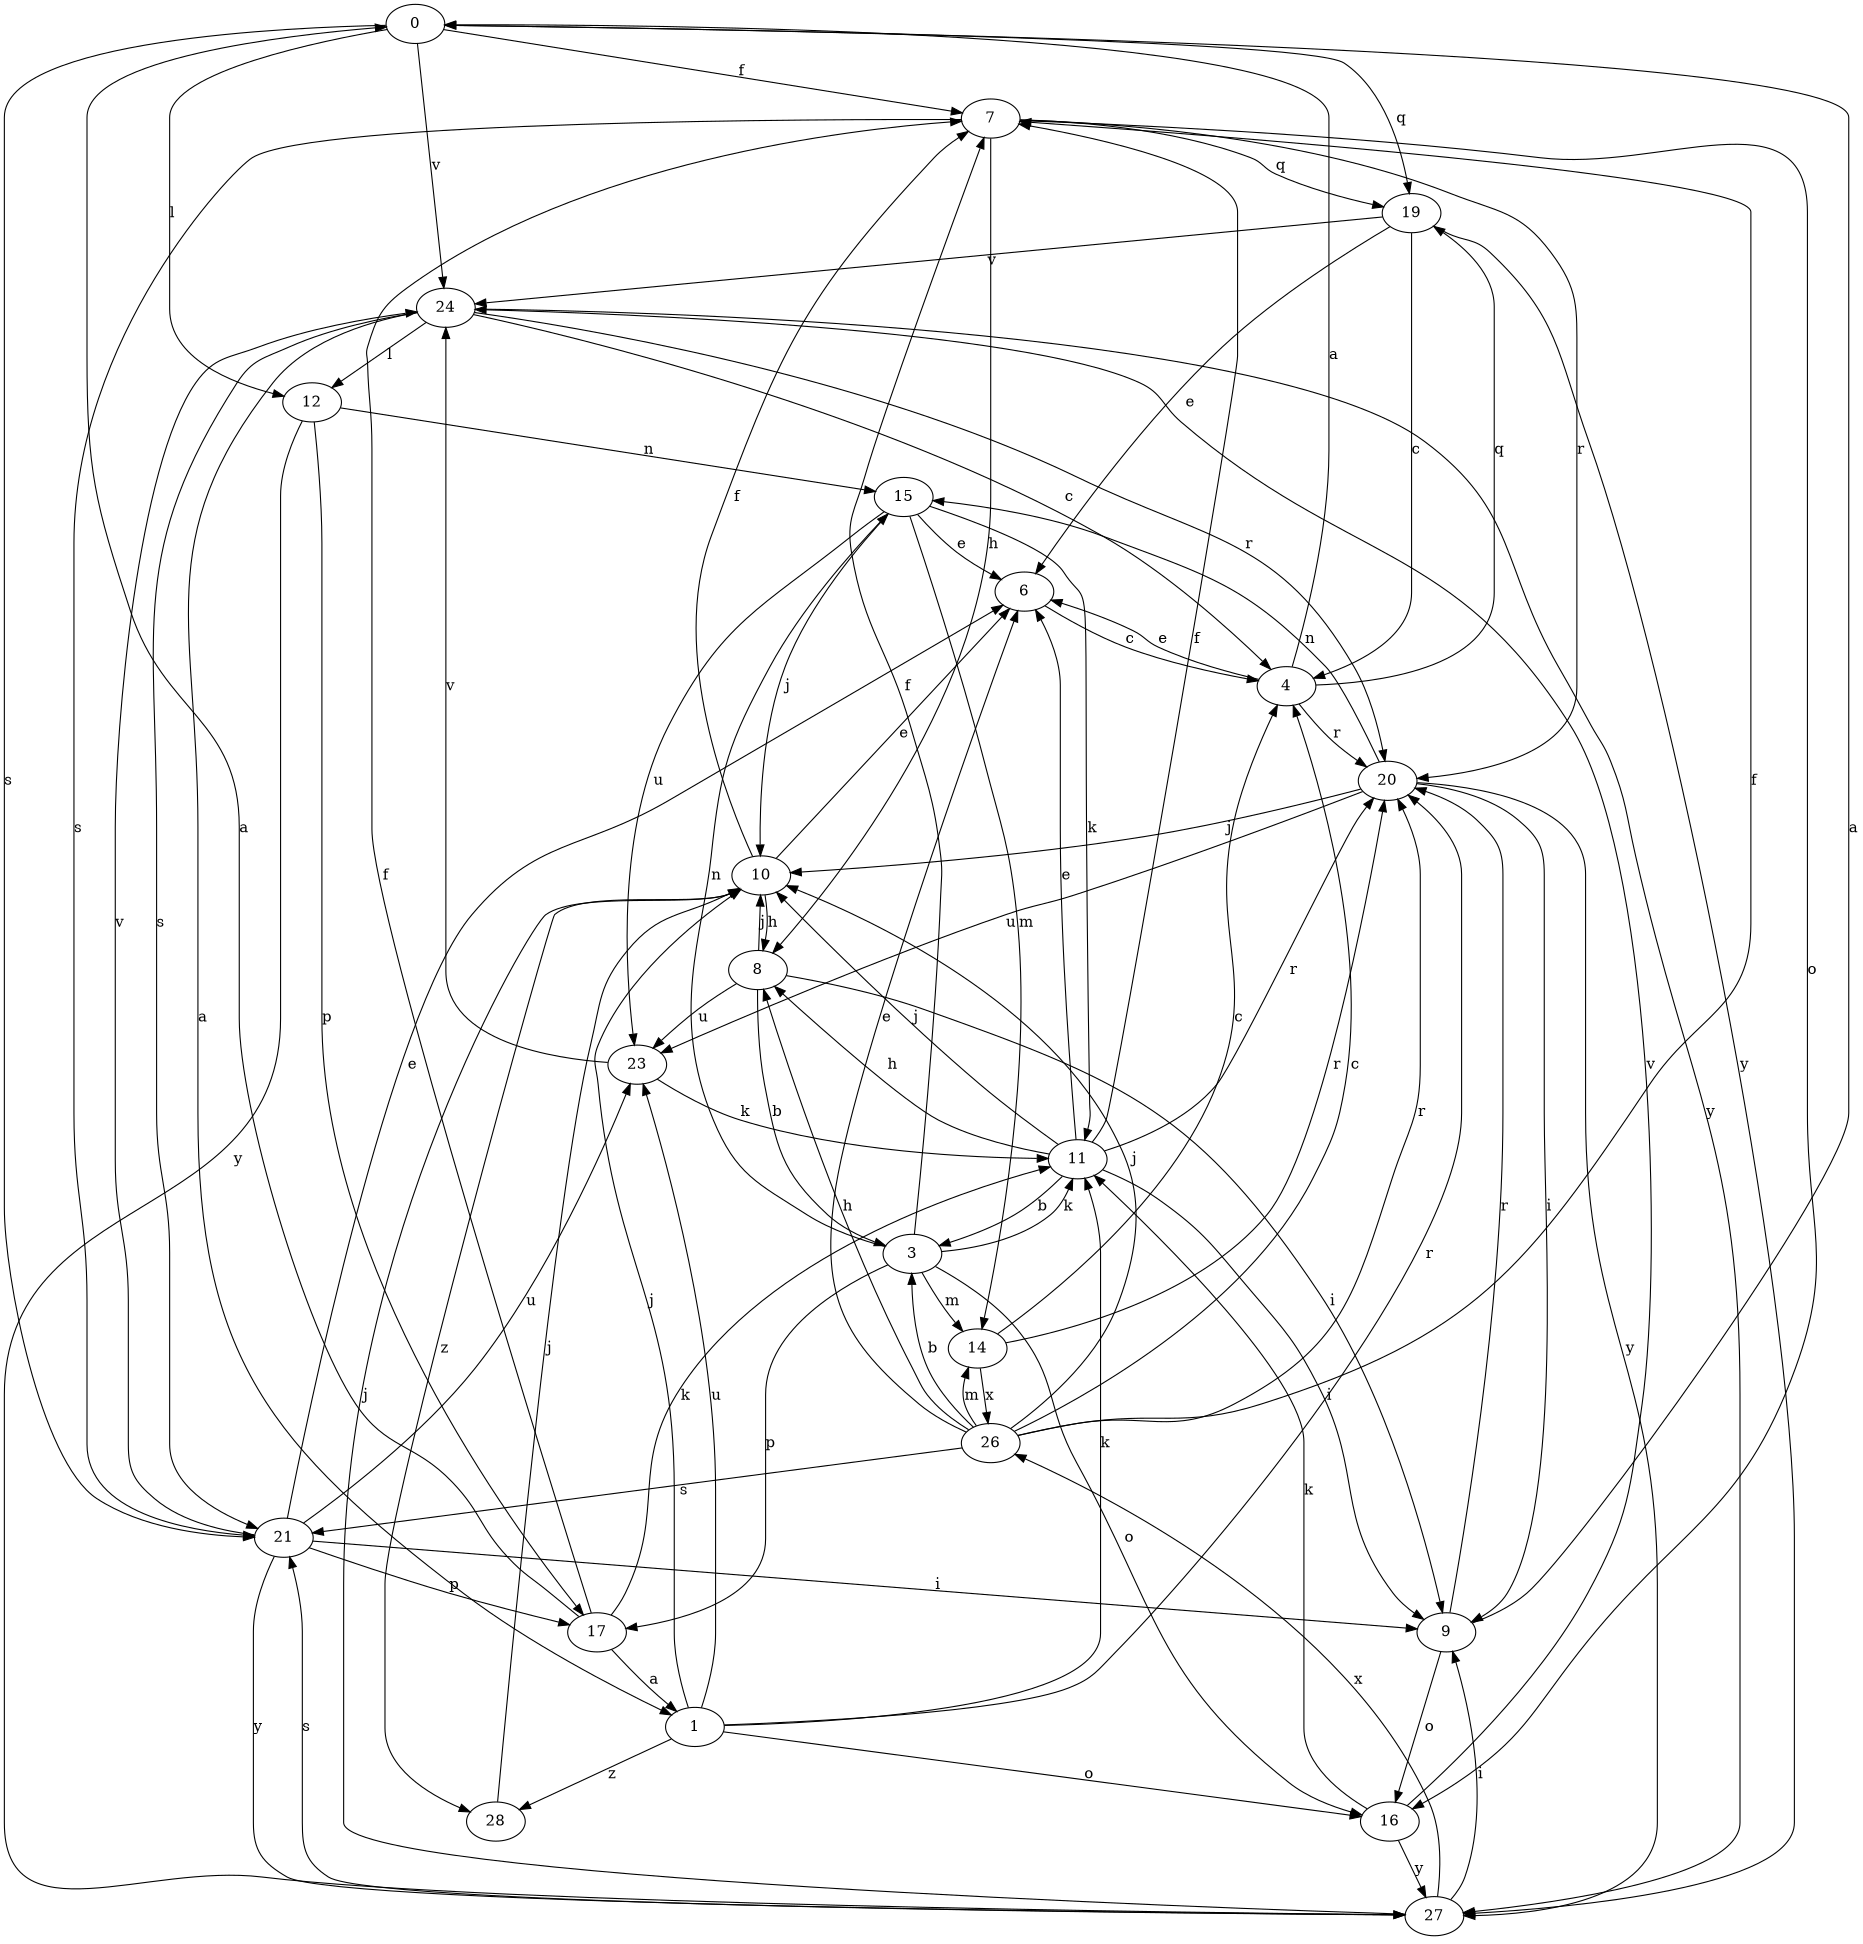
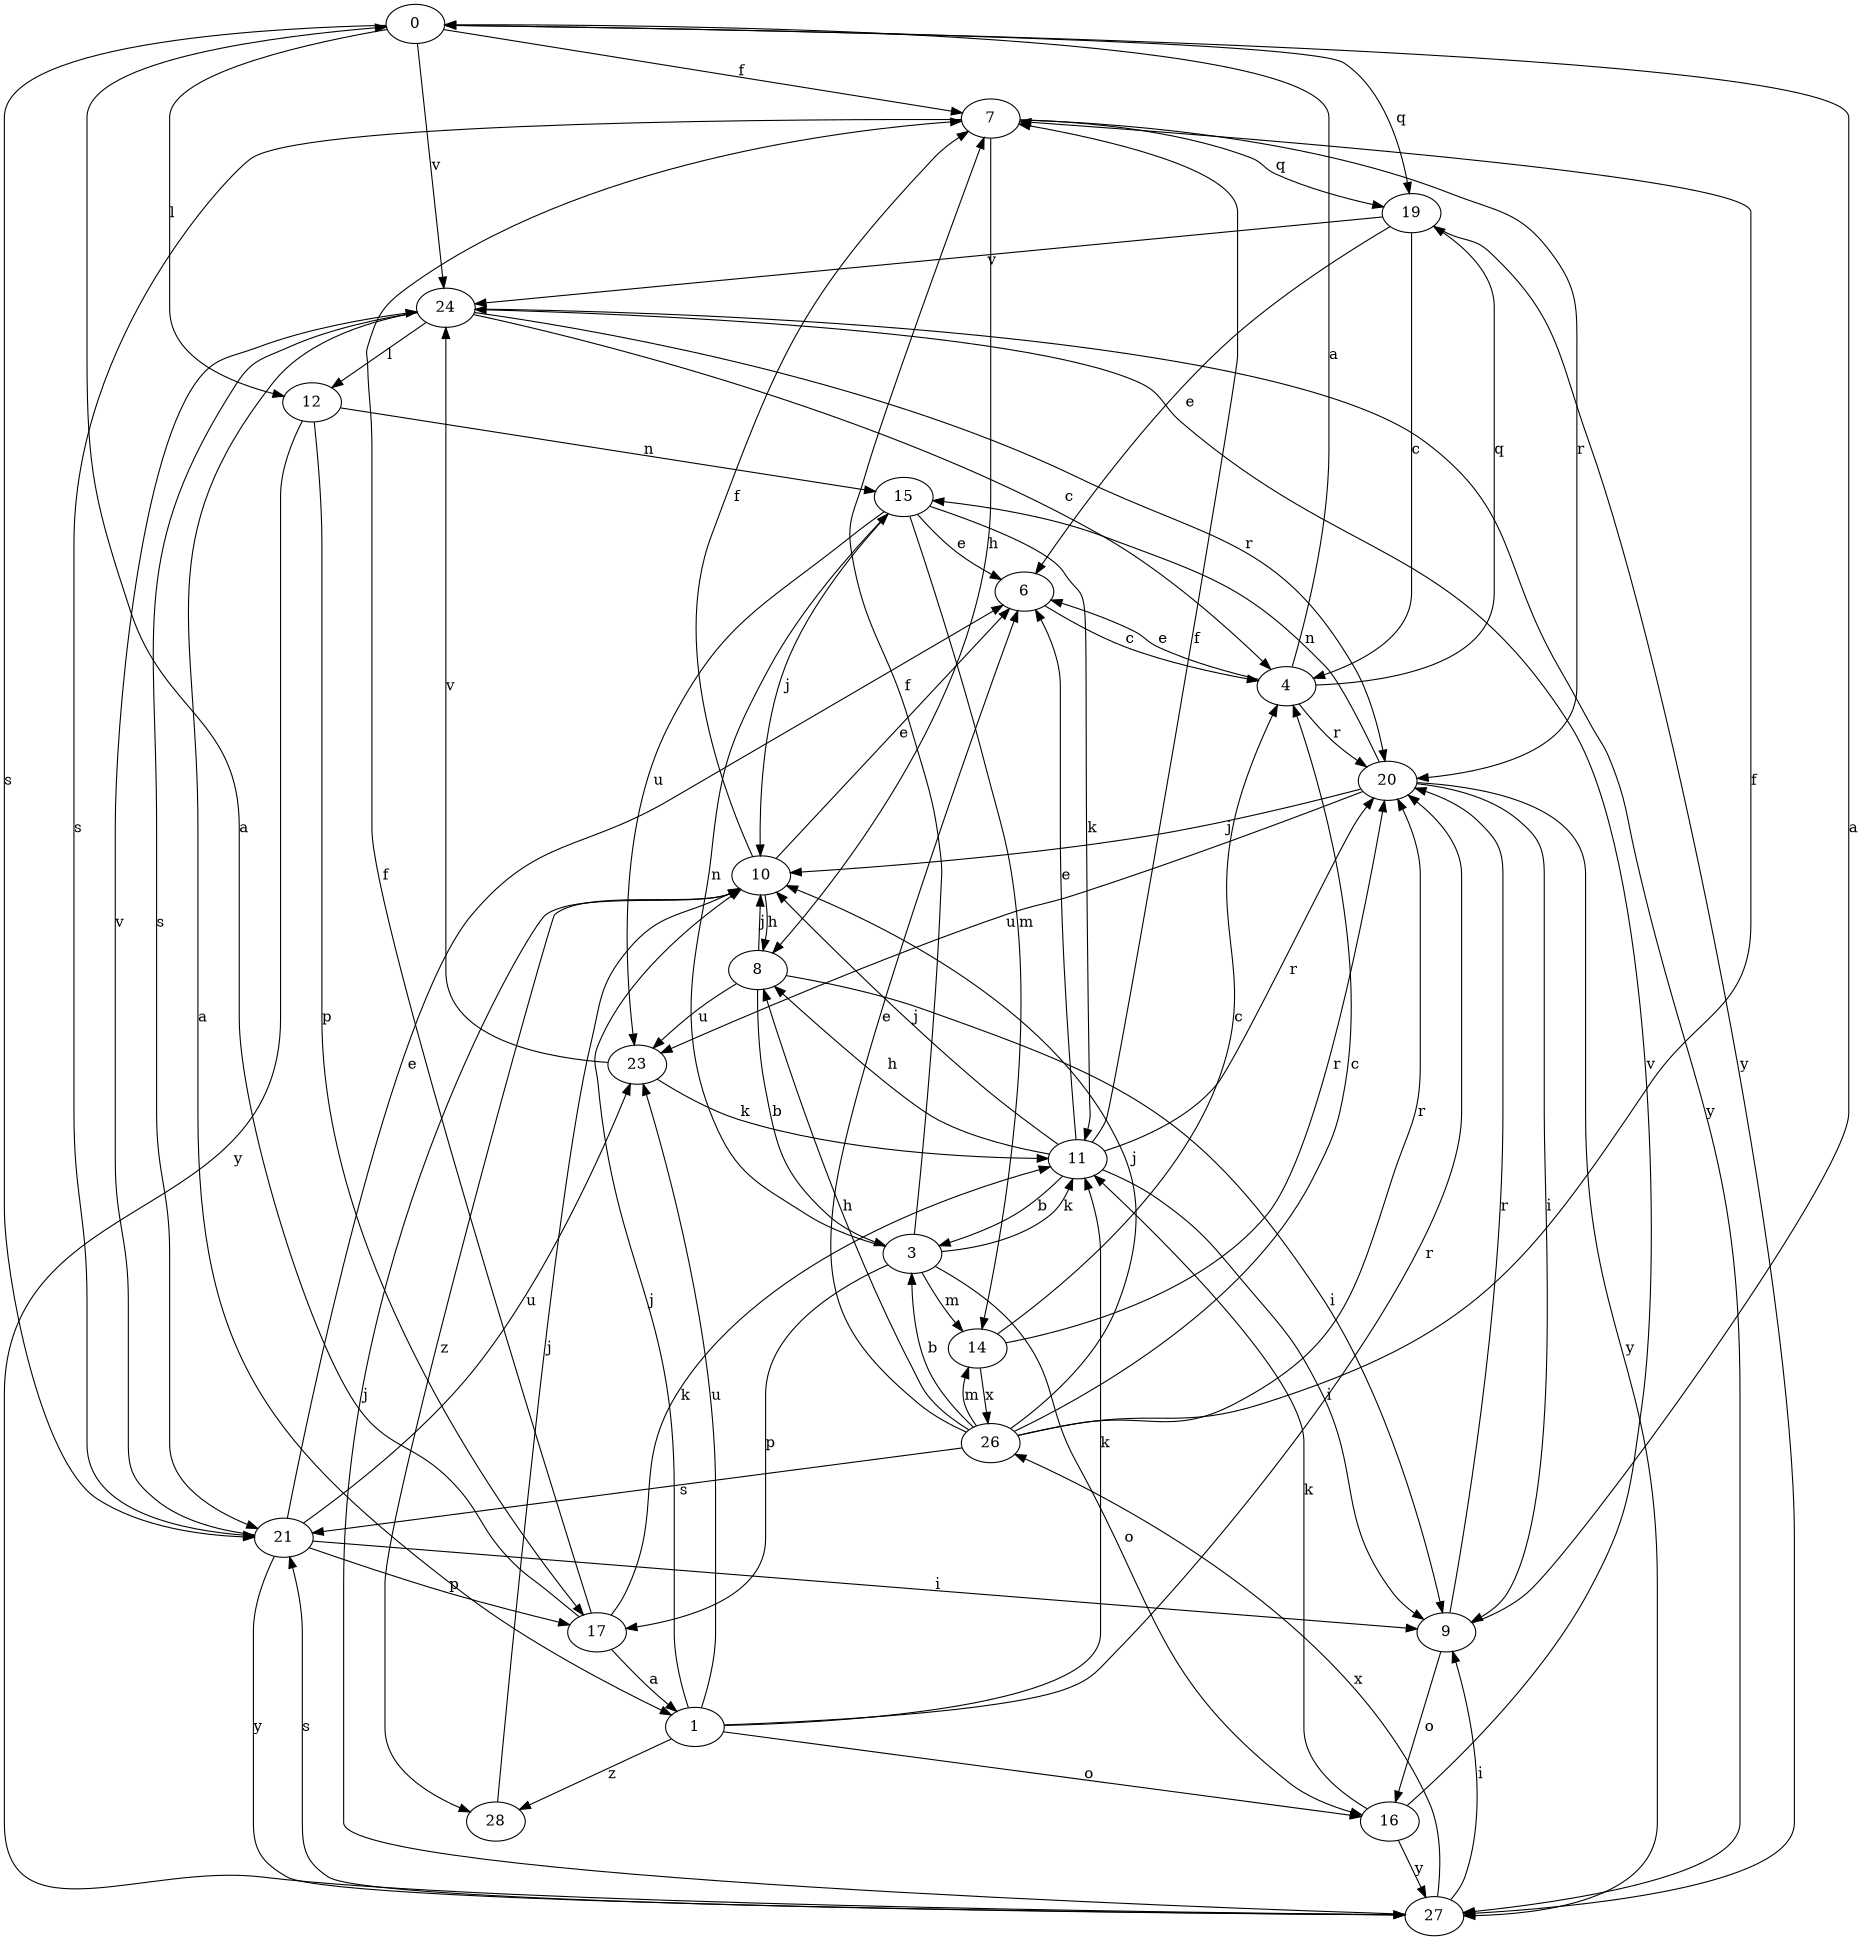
(1807, 667) -> none
